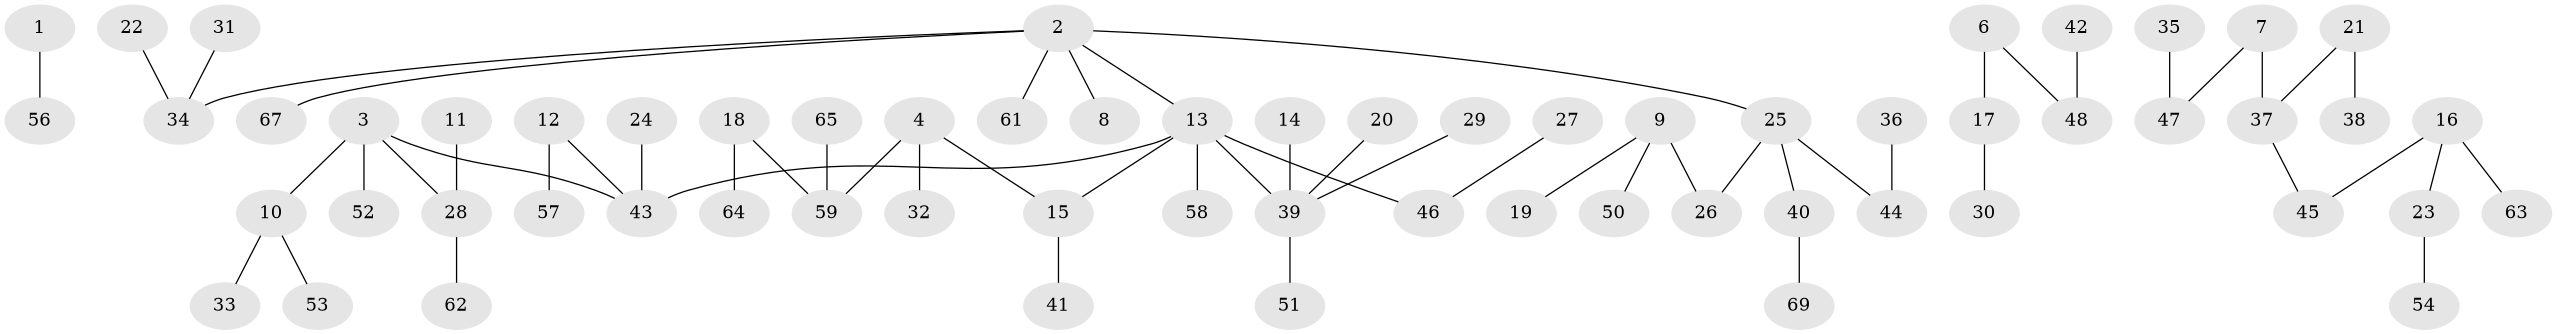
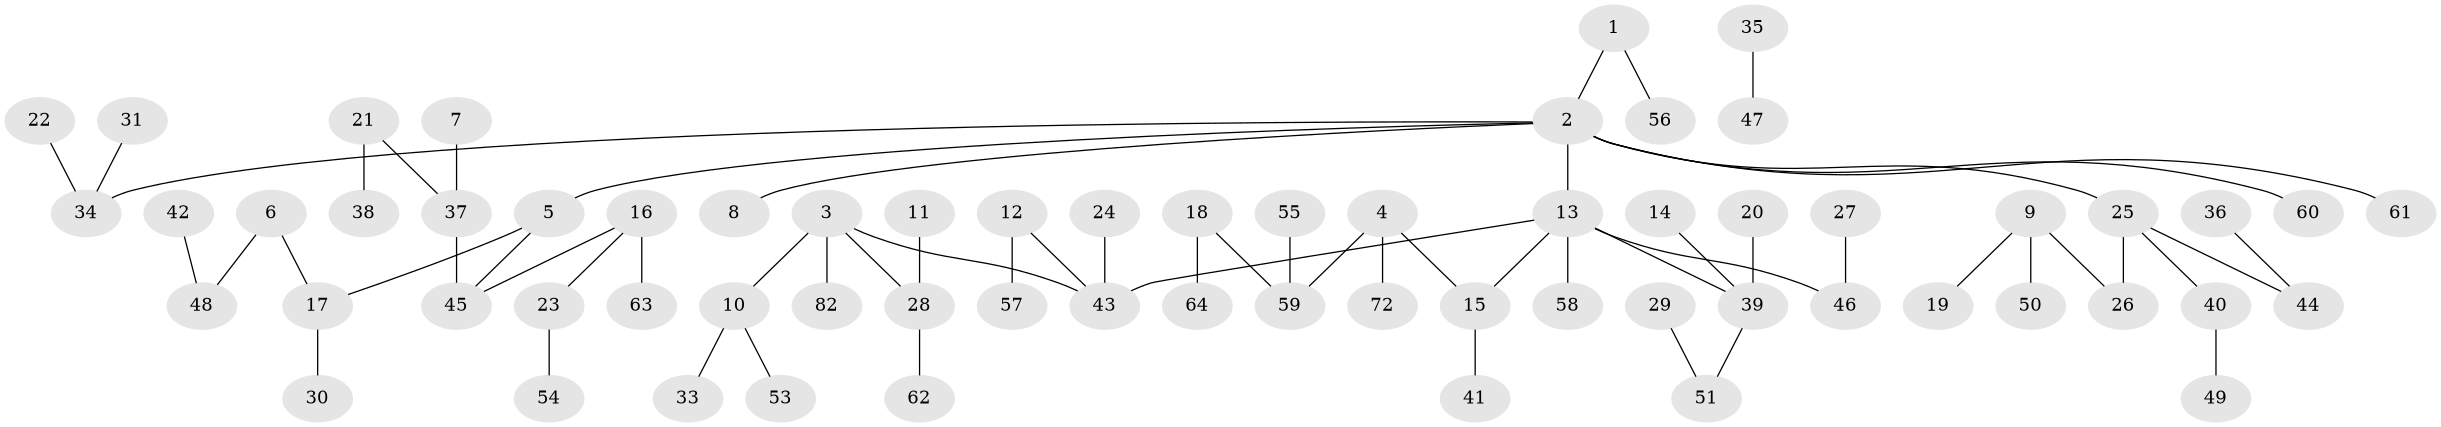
(2216, 74) -> none
none -> (1591, 75)
(271, 121) -> (2309, 213)
(827, 121) -> (1290, 213)
(1383, 167) -> (1684, 352)
(364, 213) -> (827, 306)
none -> (549, 213)
(920, 213) -> (1383, 306)
(1799, 306) -> (2216, 399)
